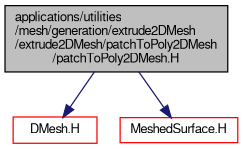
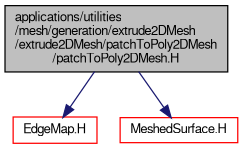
(55, 130) -> (55, 130)
